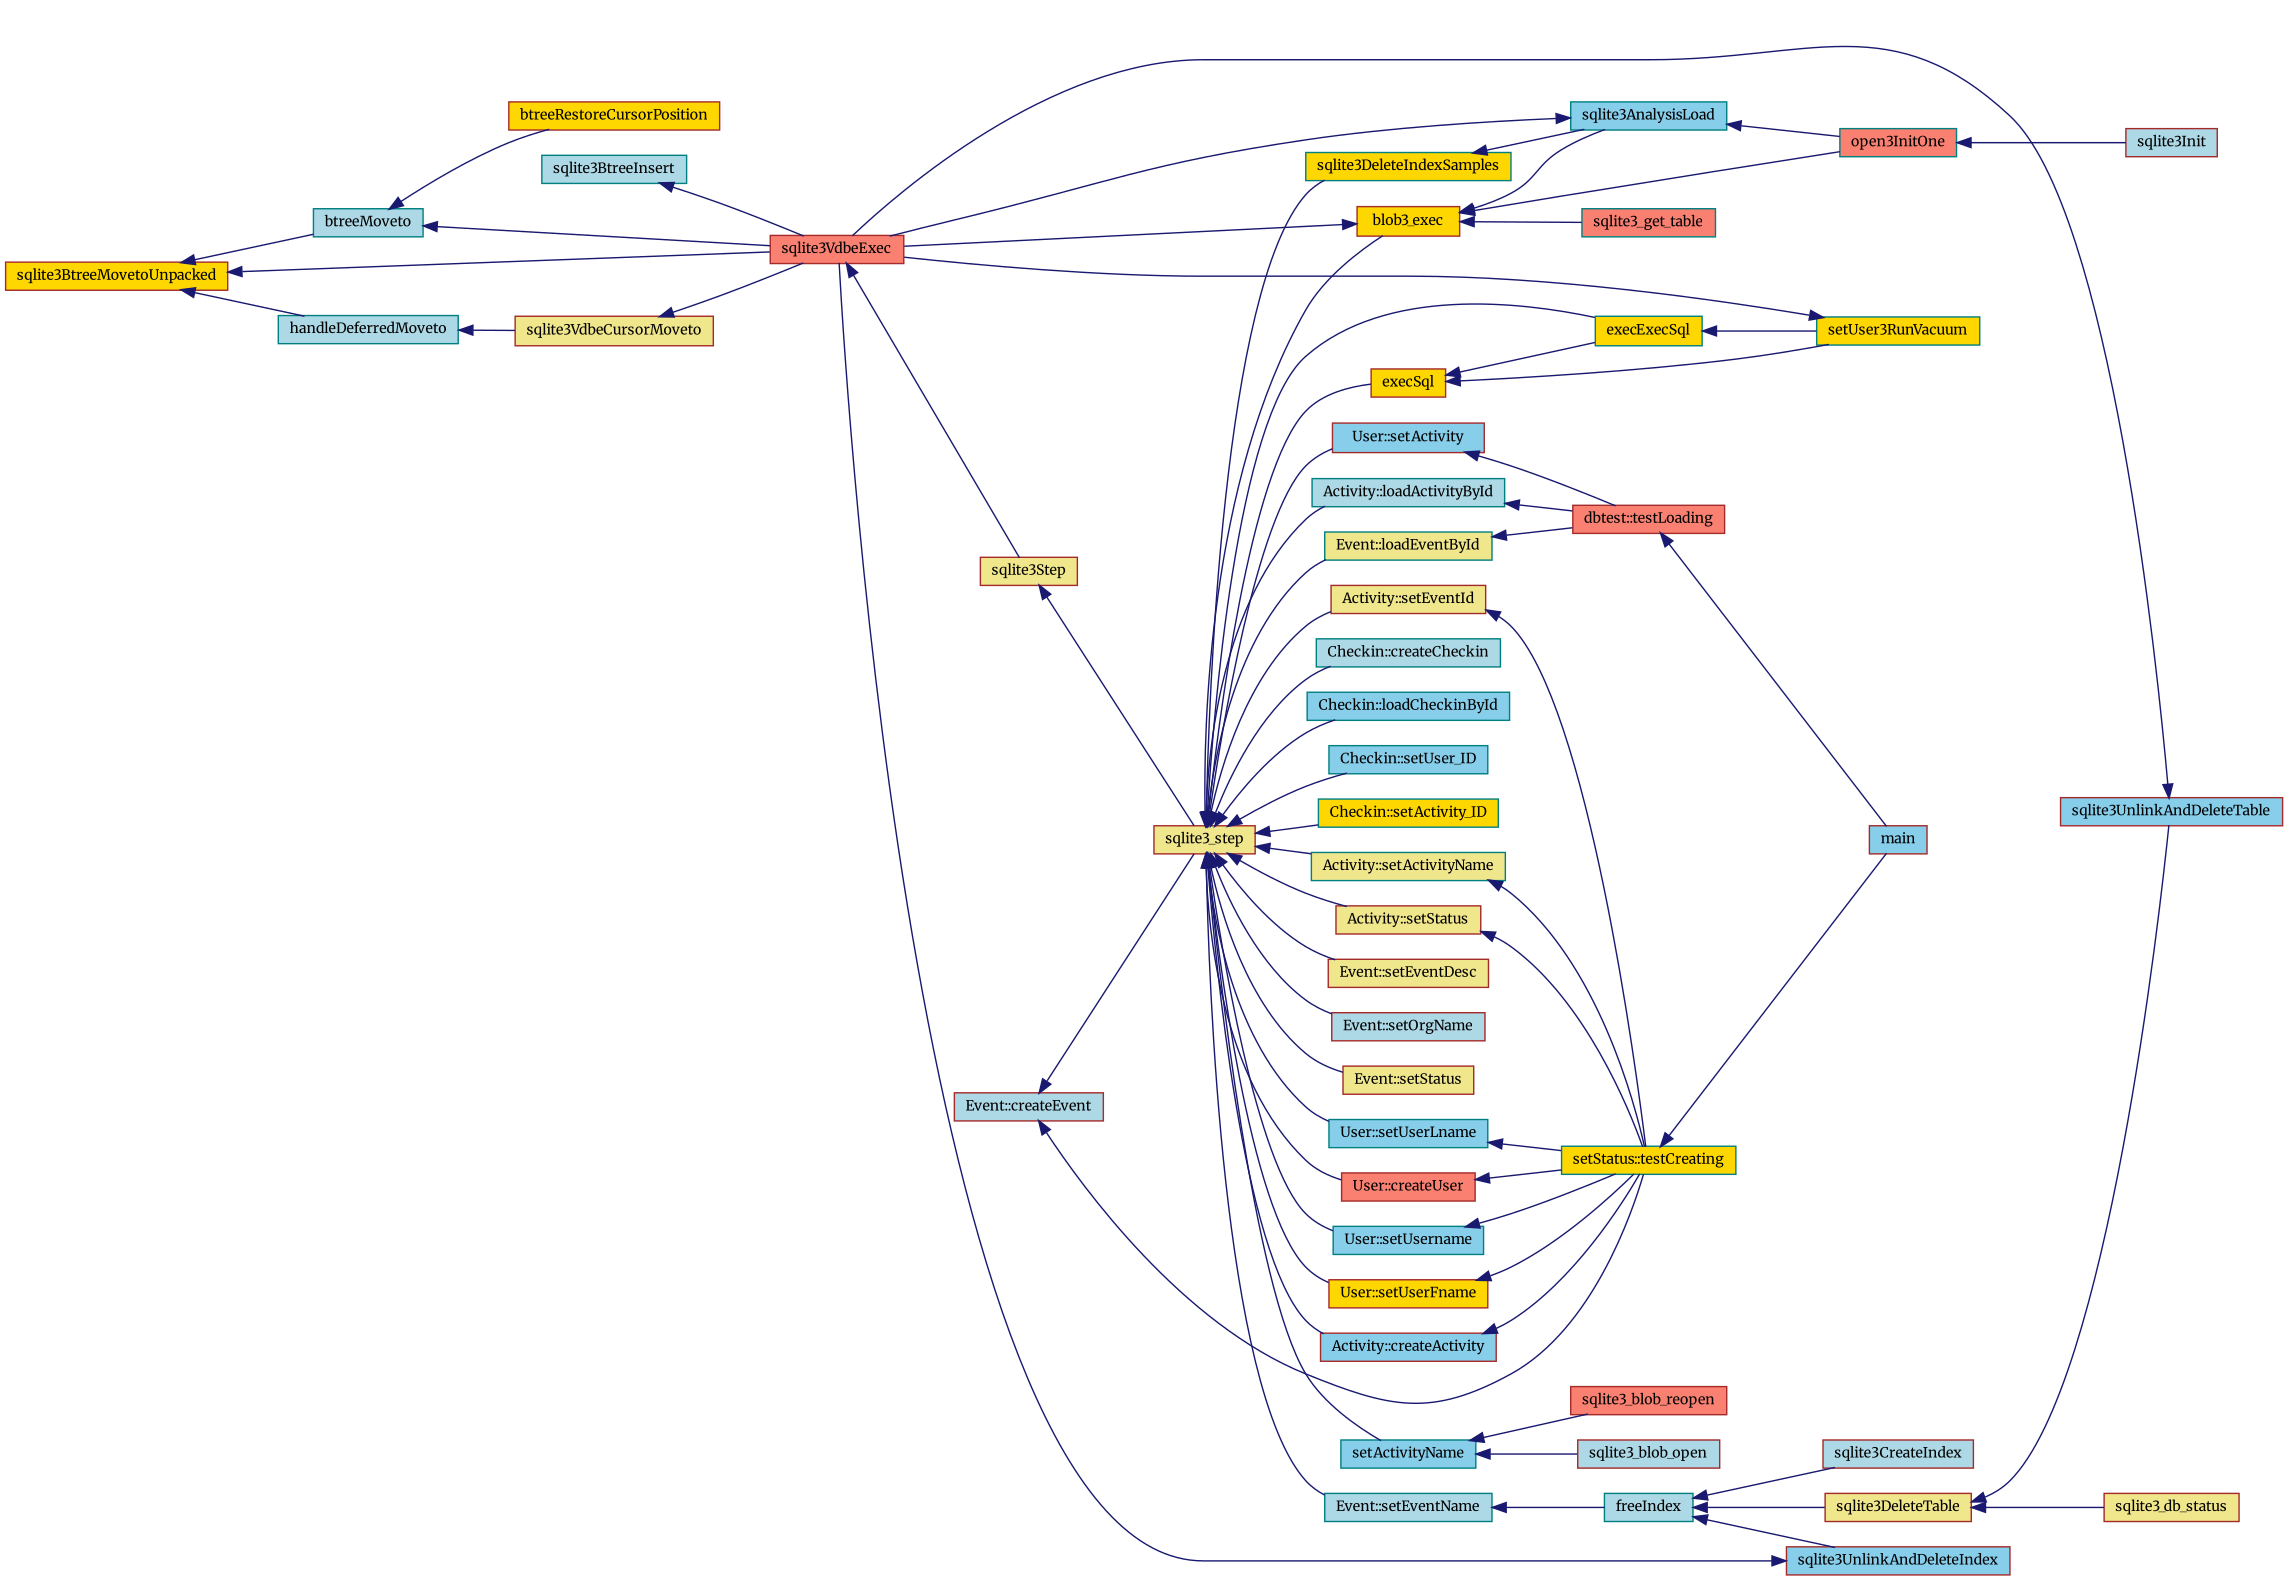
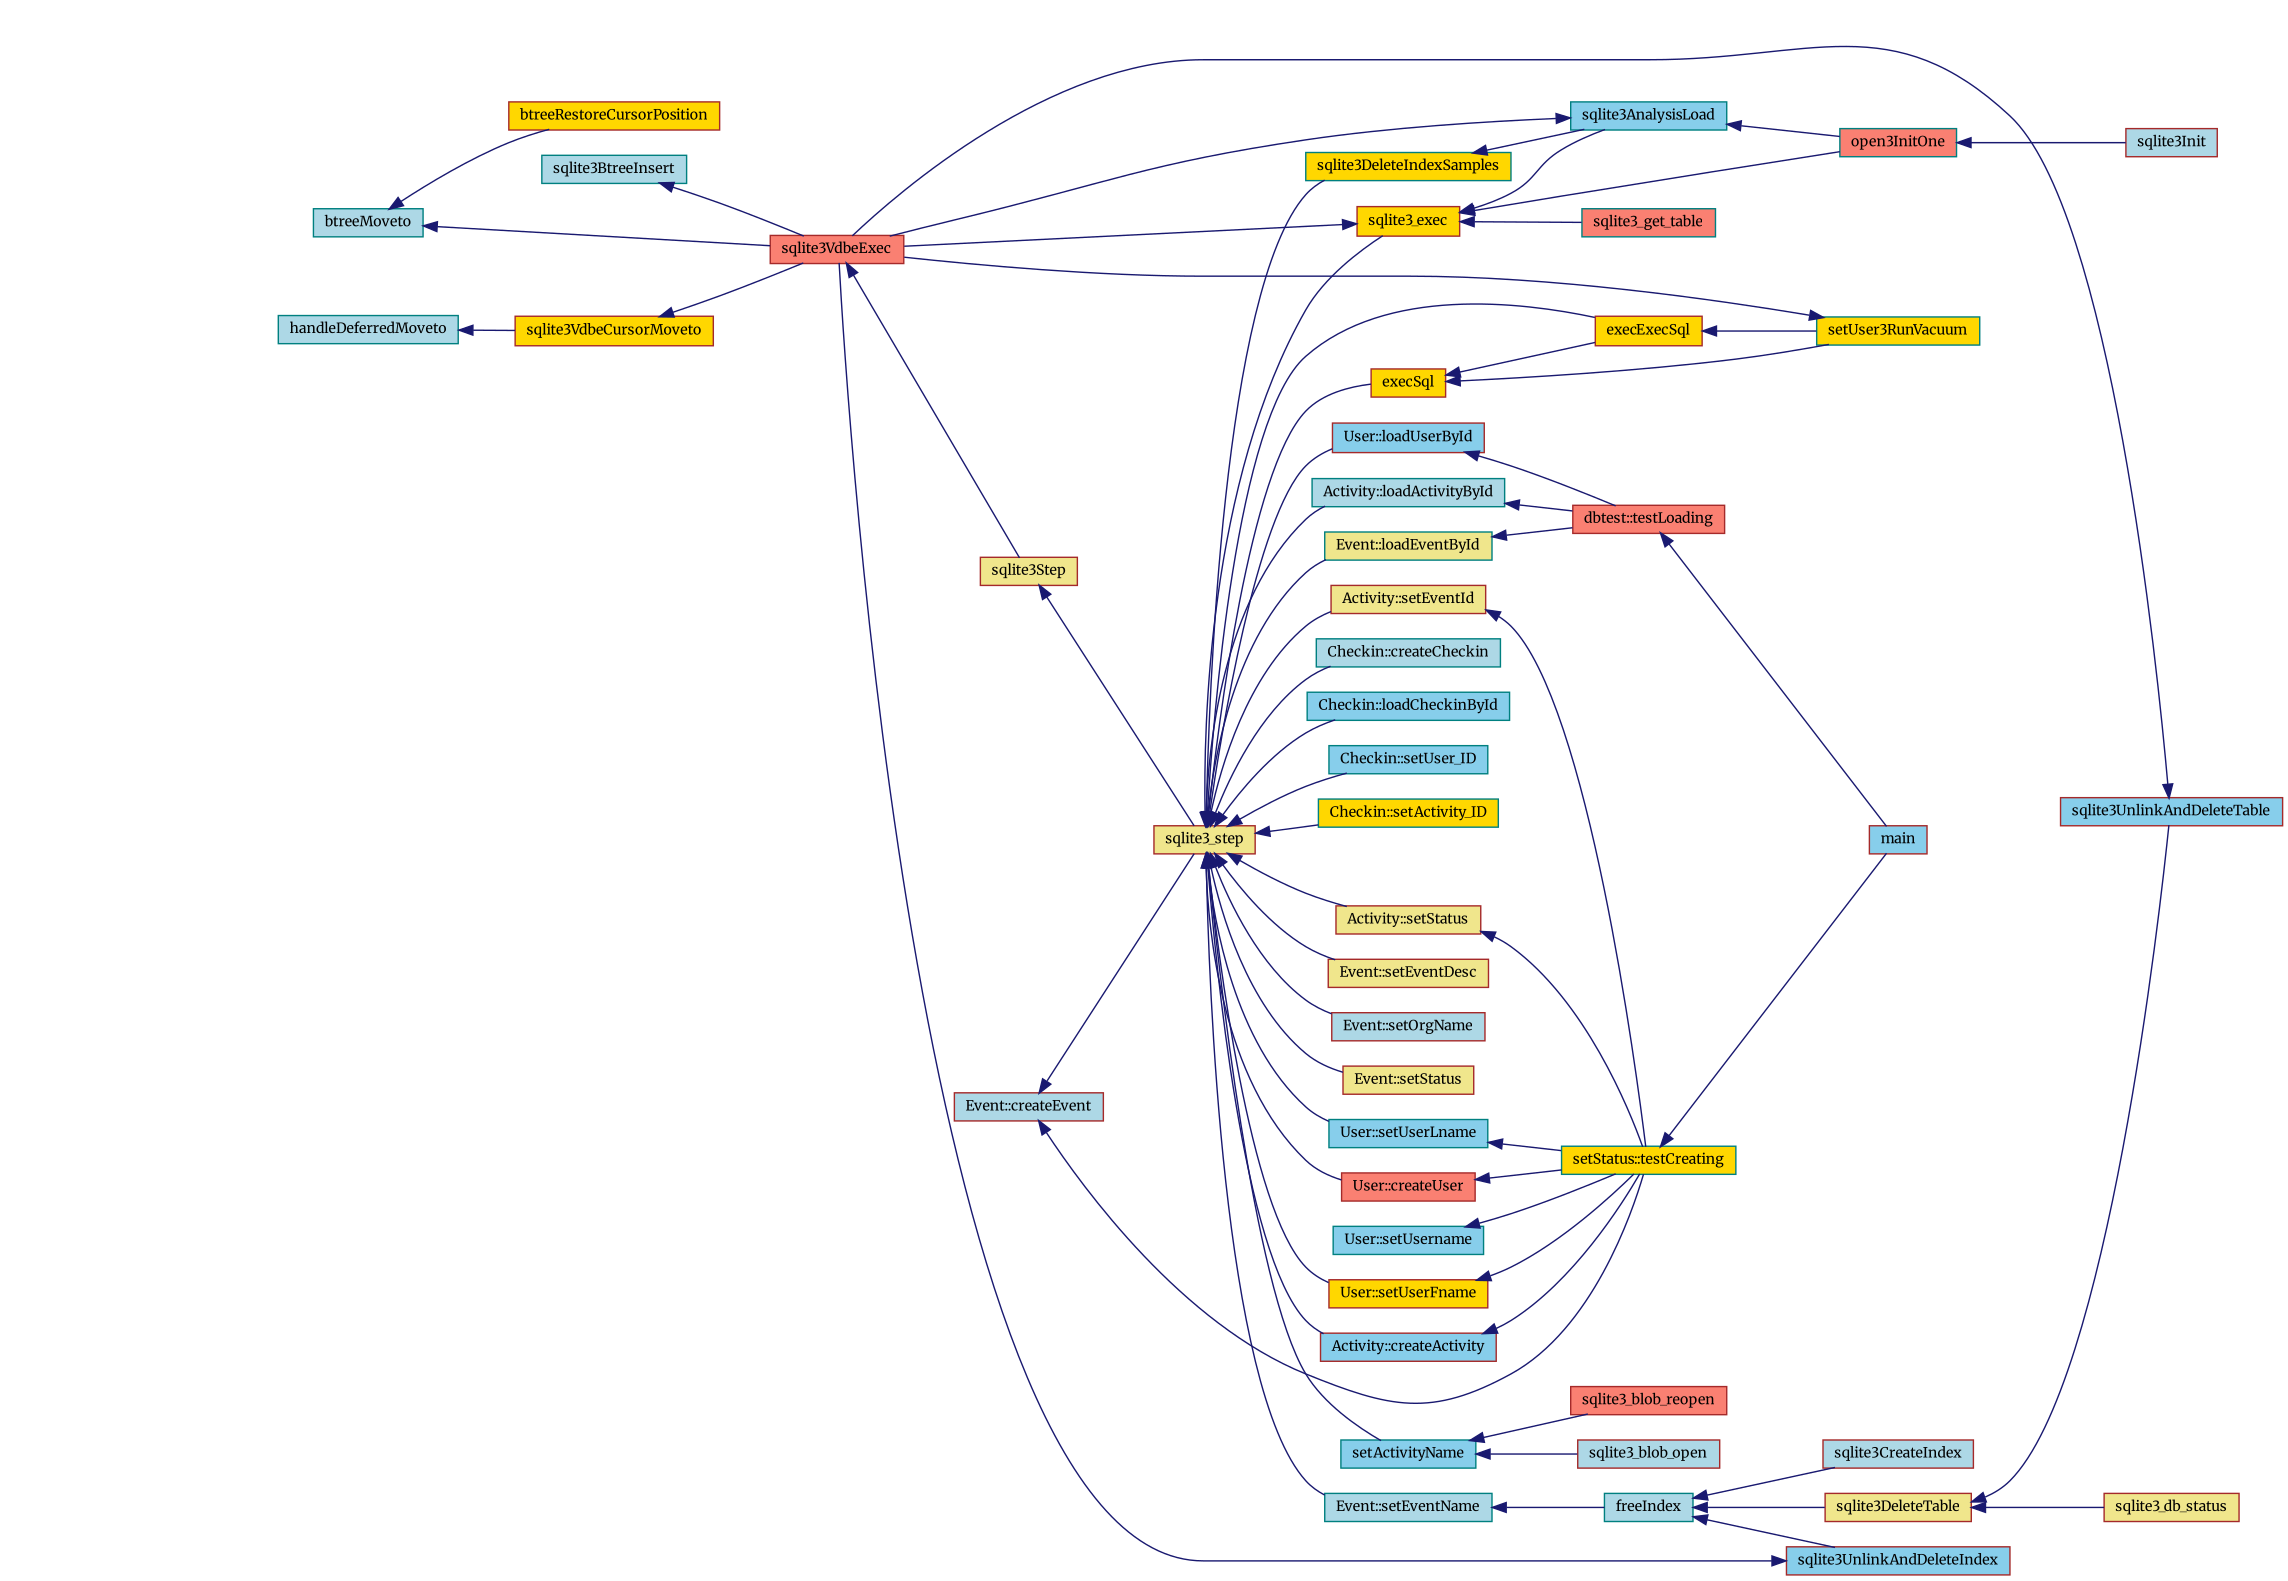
(1408, 221) -> (1408, 221)
(117, 276) -> none
(614, 331) -> (614, 331)
(1649, 331) -> (1649, 331)
(1408, 438) -> (1408, 438)
(1408, 867) -> none
(1261, 1118) -> none
